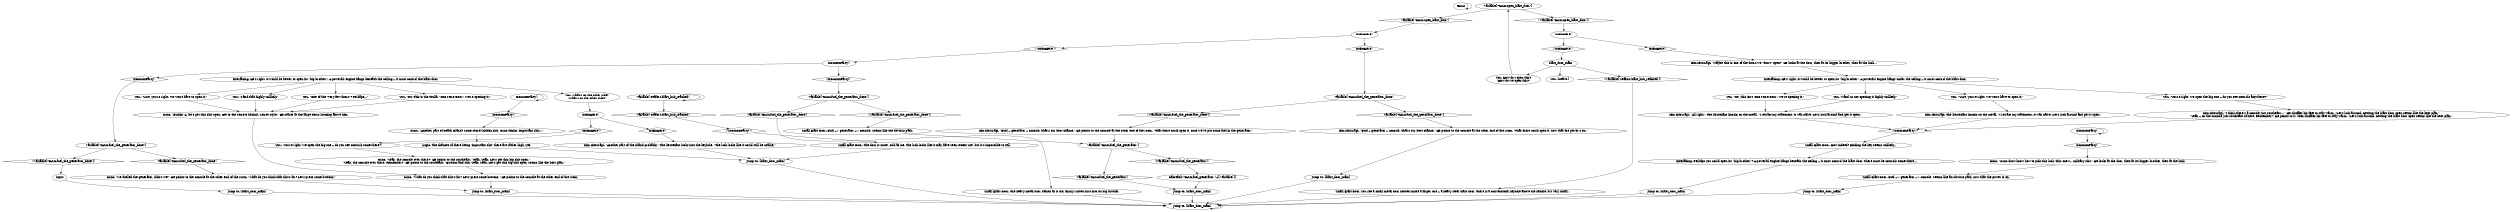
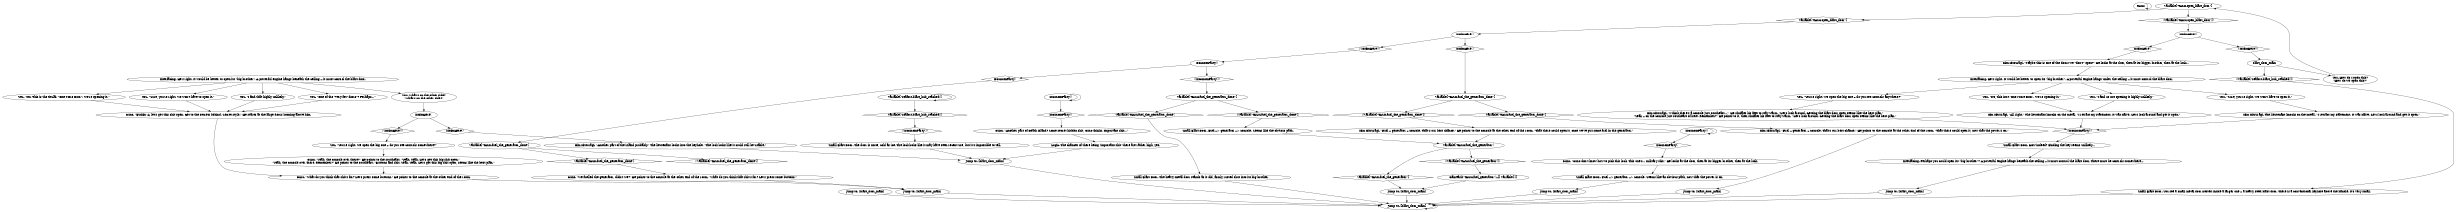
(1560, 79) -> none
(60, 178) -> none
